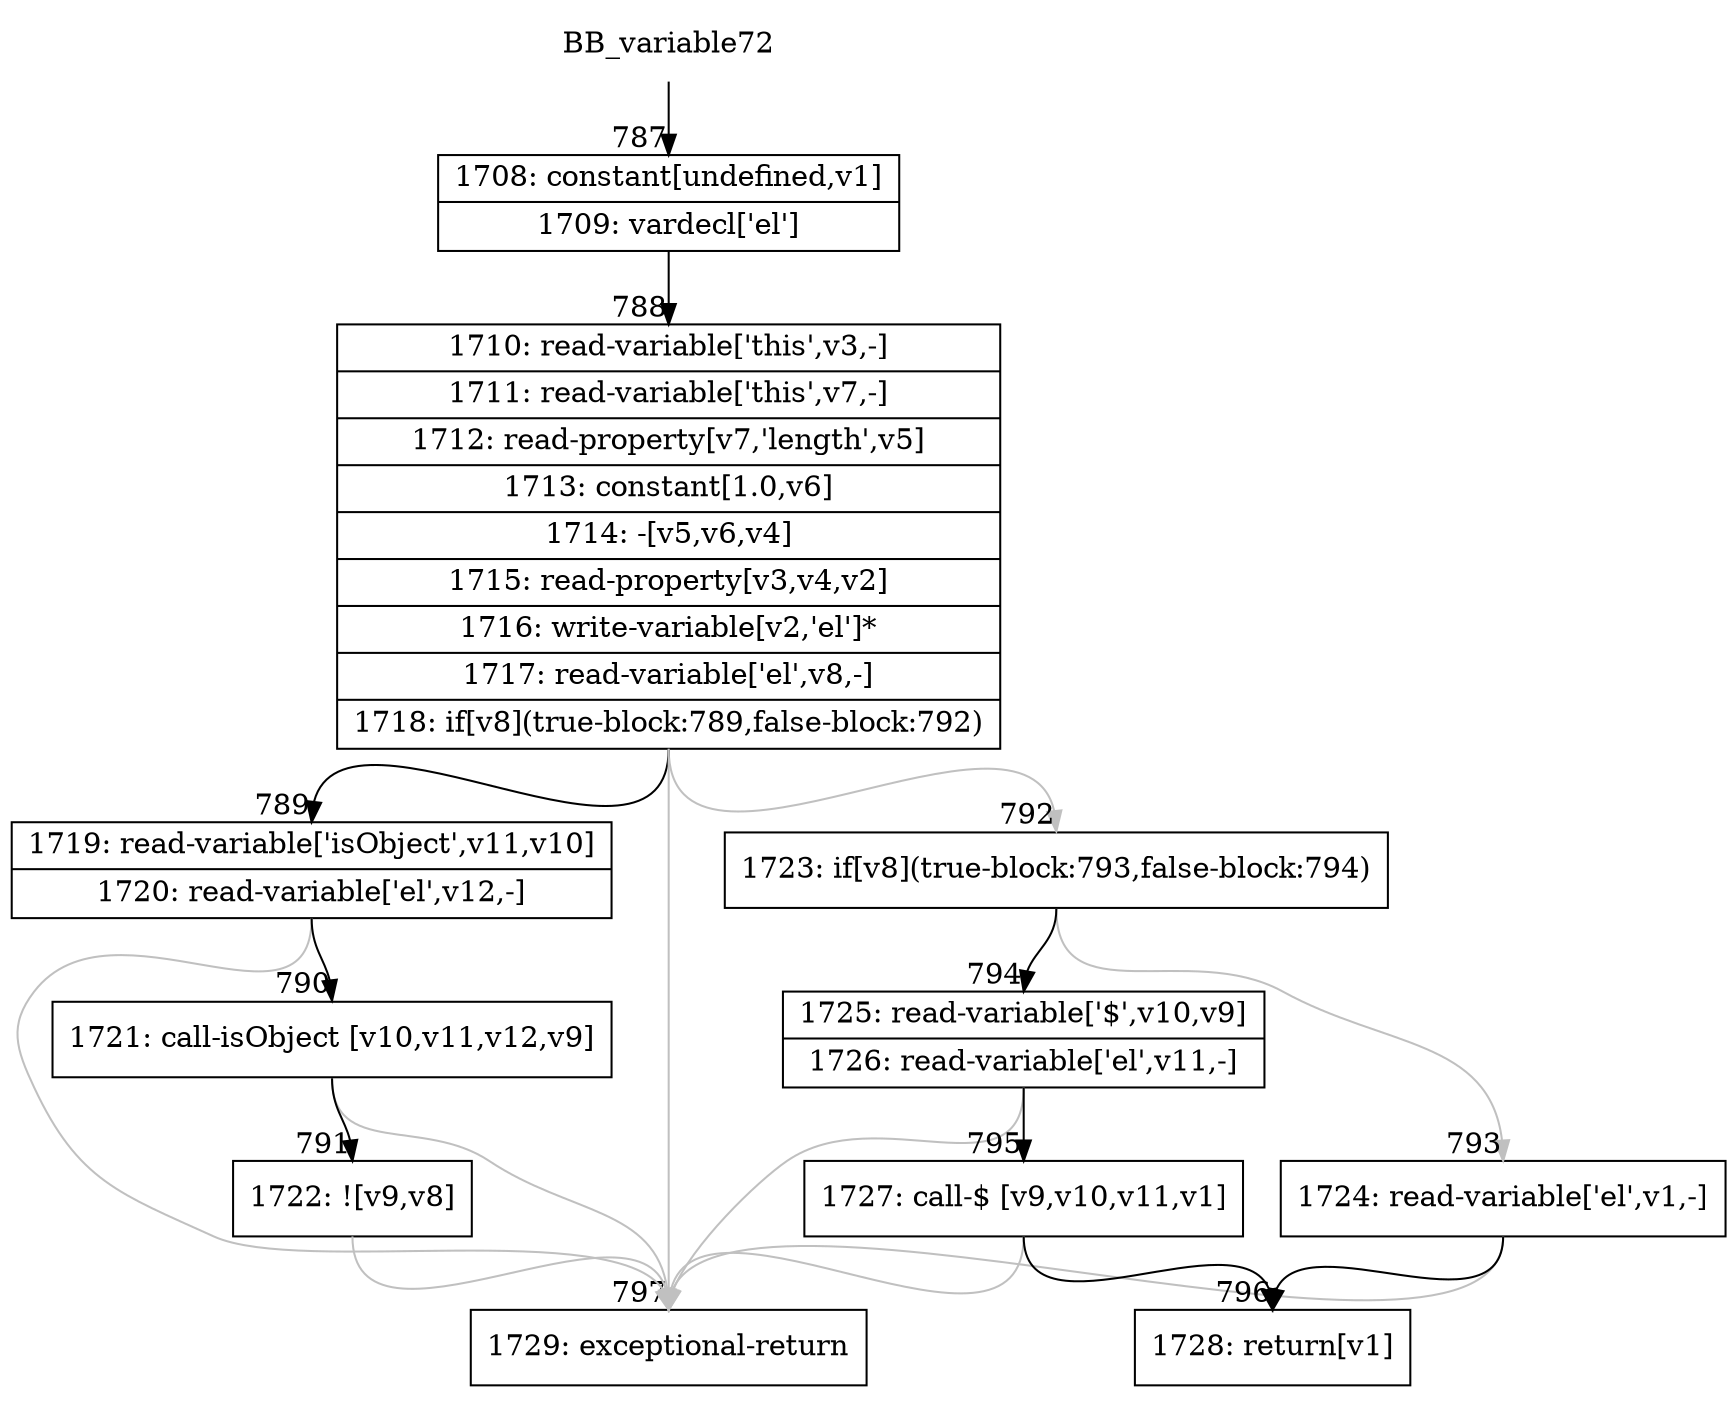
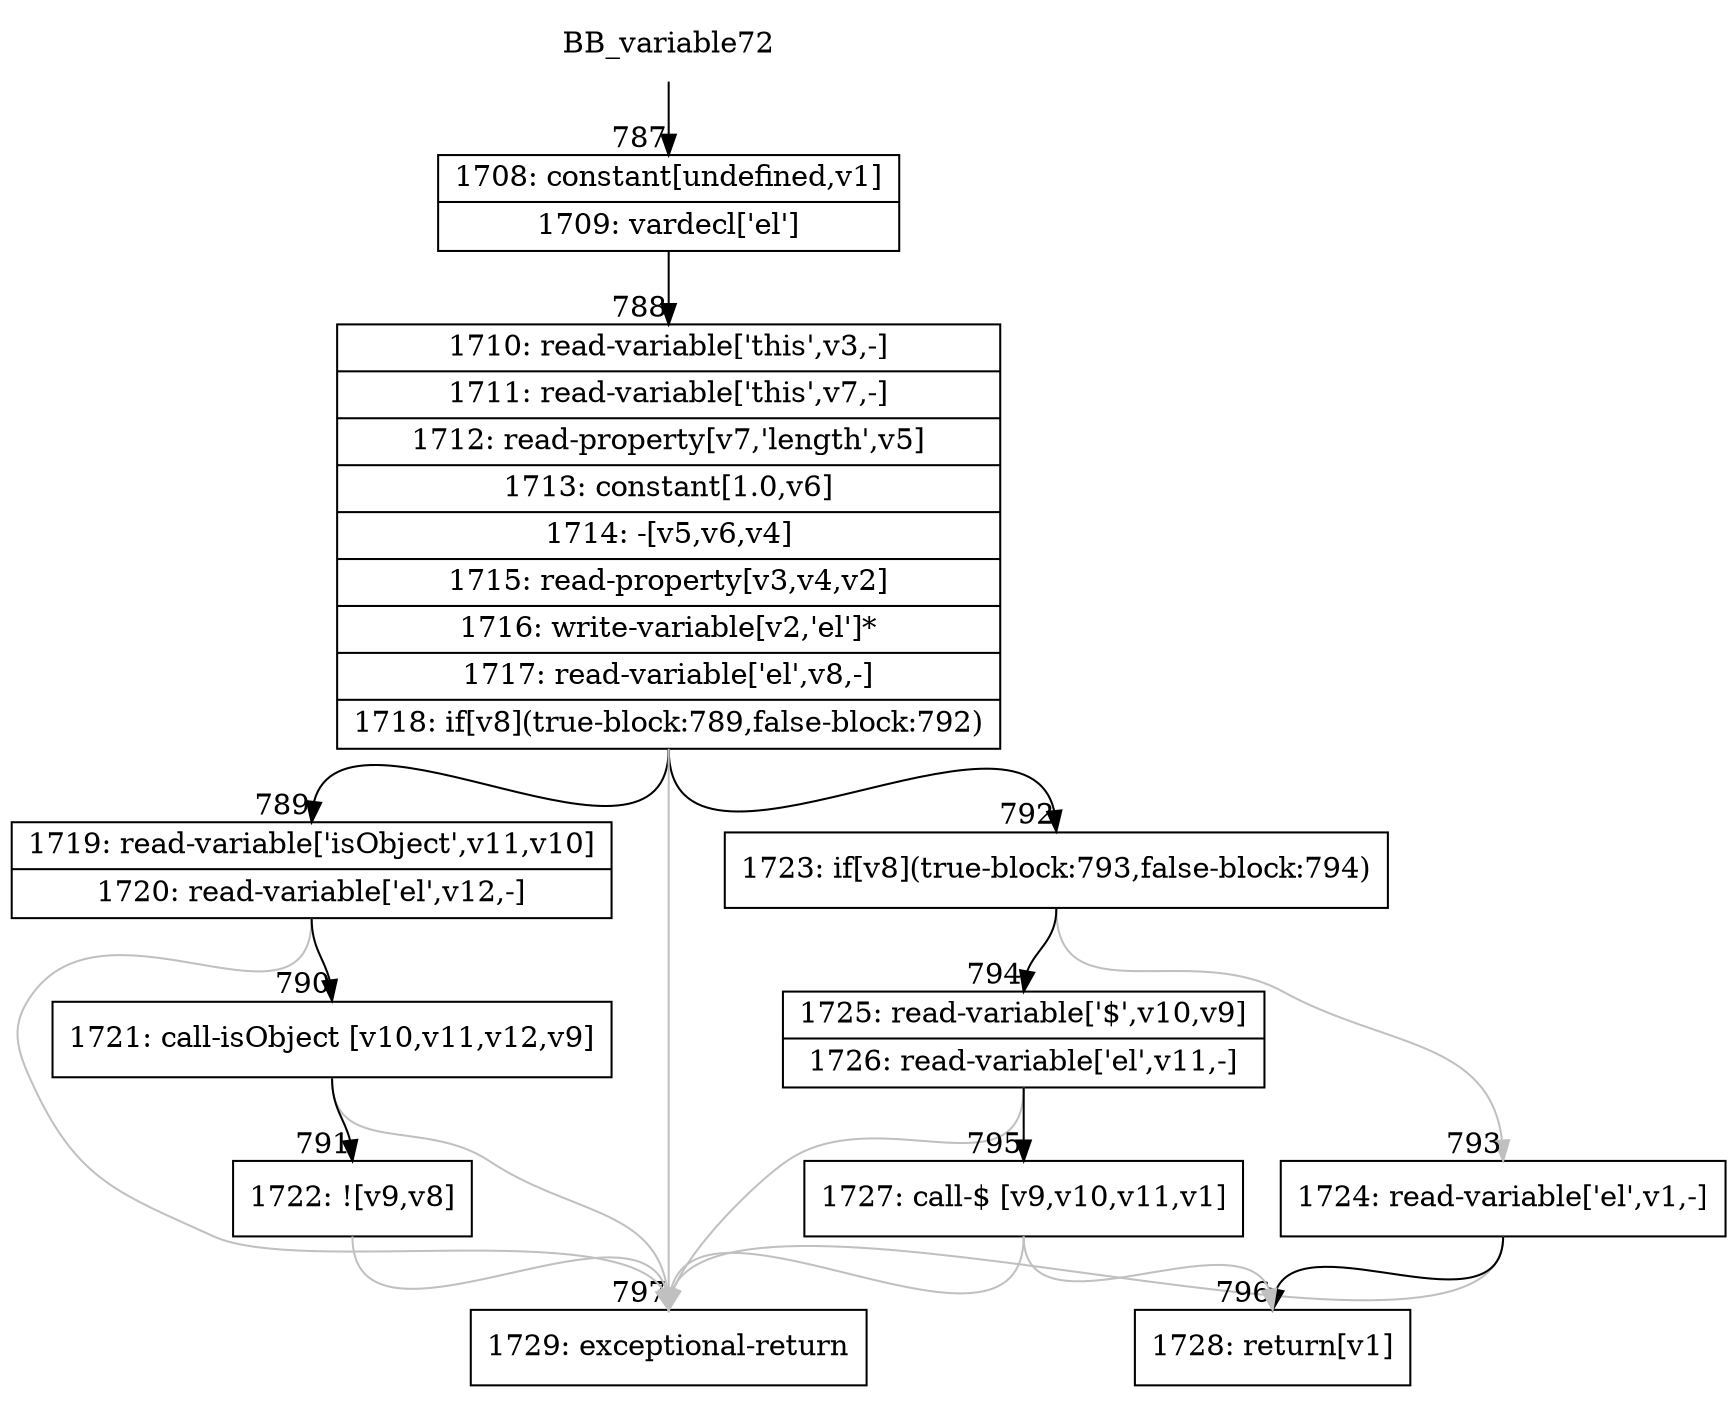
(853, 792) -> (853, 792)
(1166, 1270) -> (1166, 1270)
